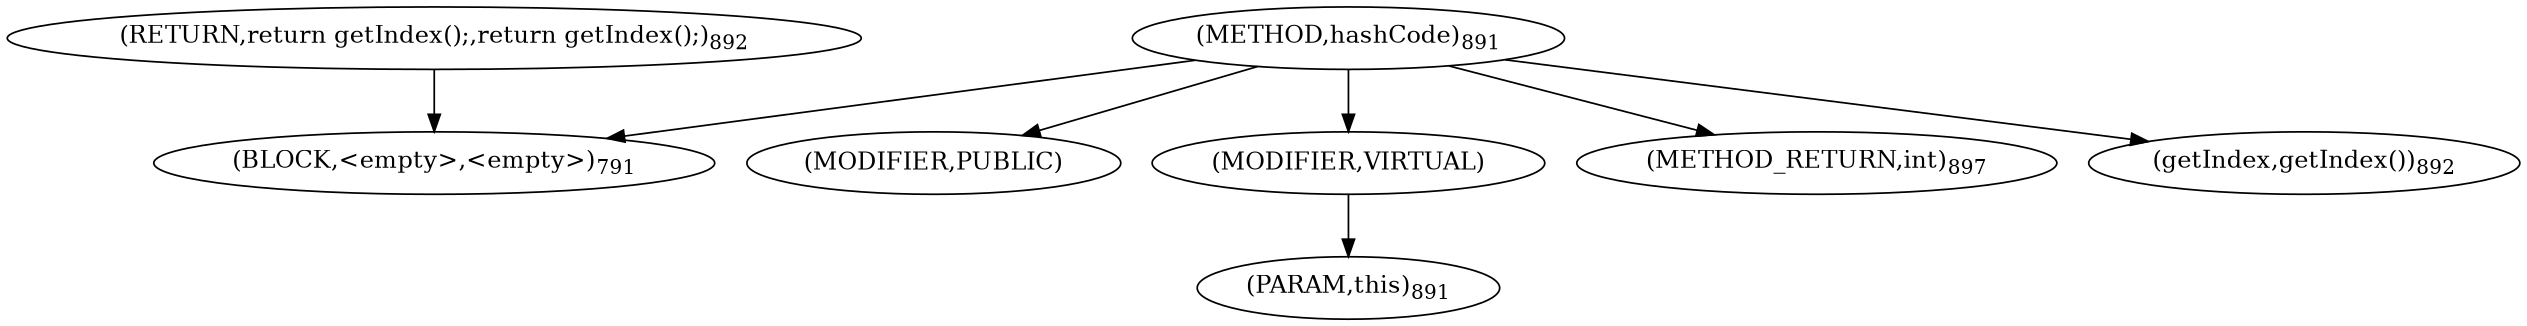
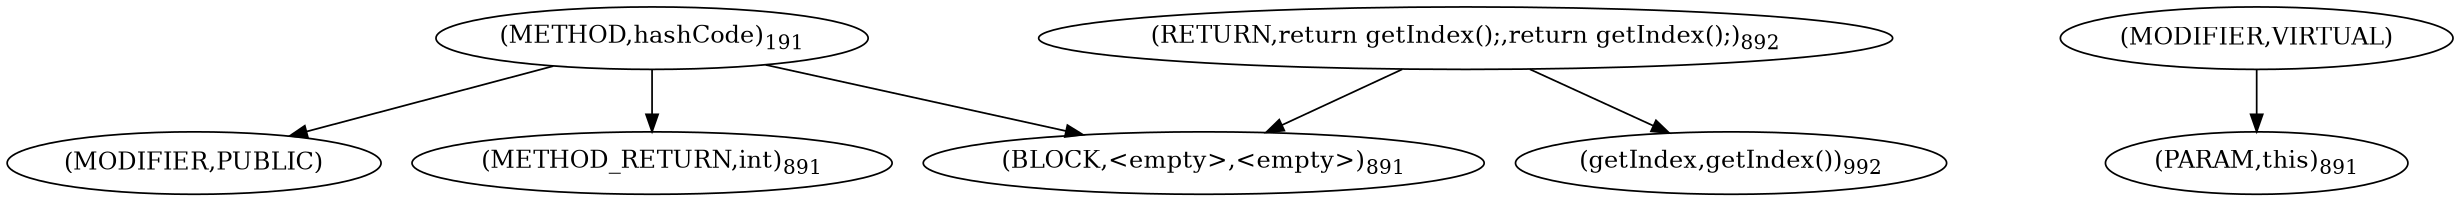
(1481, 36) -> (785, 36)
(1348, 92) -> none
(1818, 100) -> (1591, 97)
(616, 160) -> (1386, 160)
(1968, 160) -> (803, 160)
(2436, 160) -> (1863, 160)
